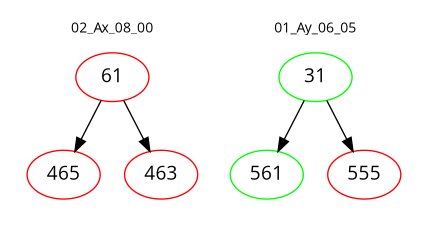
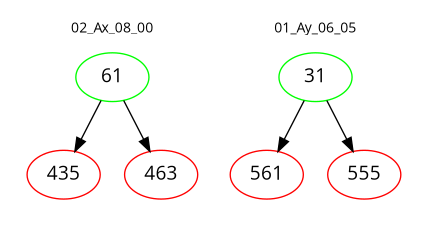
(112, 77) -> (112, 77)
(64, 175) -> (64, 175)
(267, 175) -> (267, 175)
